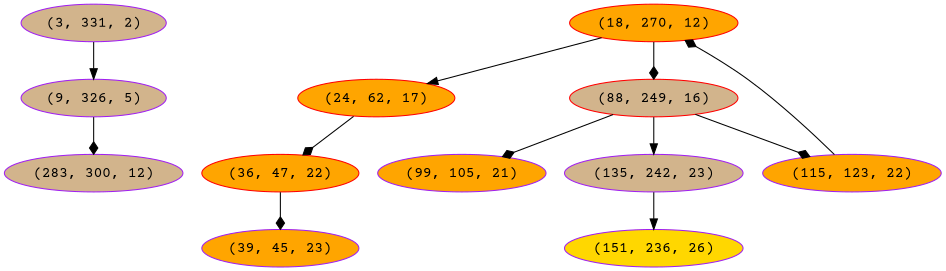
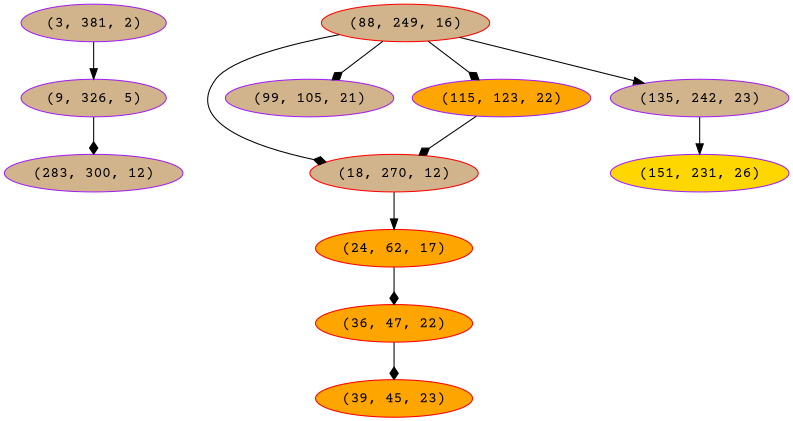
(94, 23) -> (94, 23)
(654, 23) -> (394, 173)
(654, 54) -> (212, 87)
(462, 173) -> (310, 98)
(280, 248) -> (394, 398)
(654, 248) -> (700, 173)
